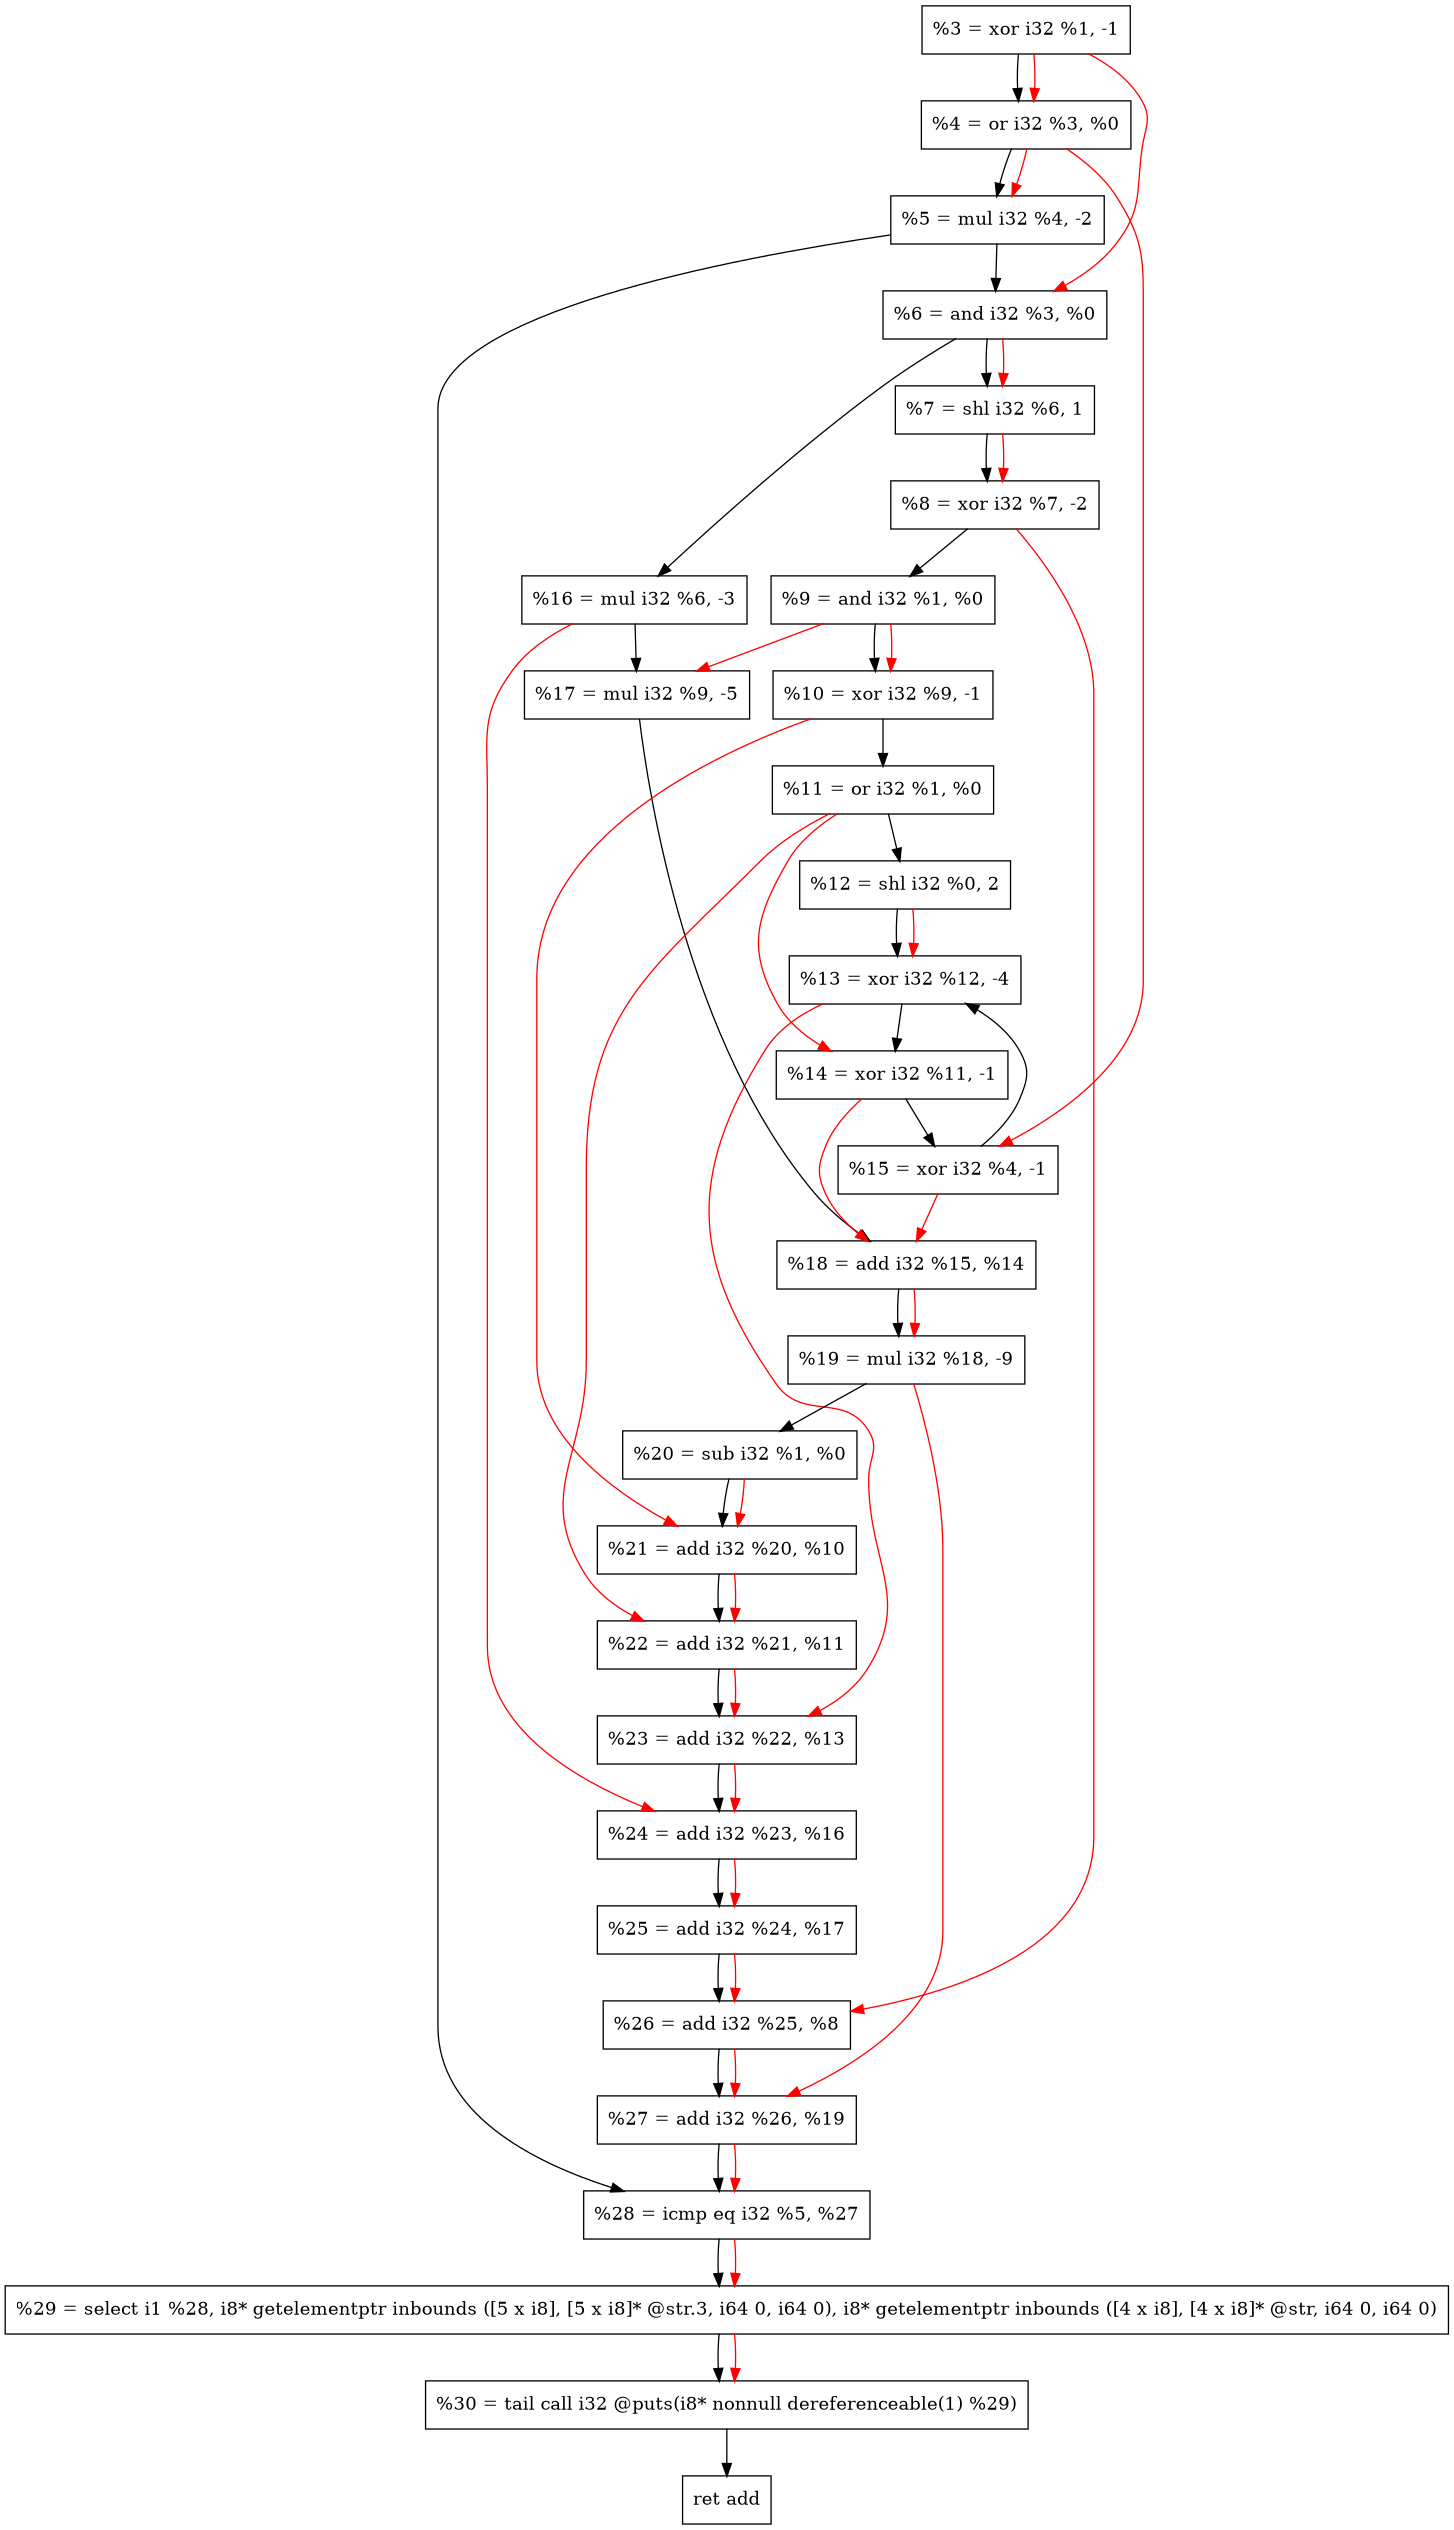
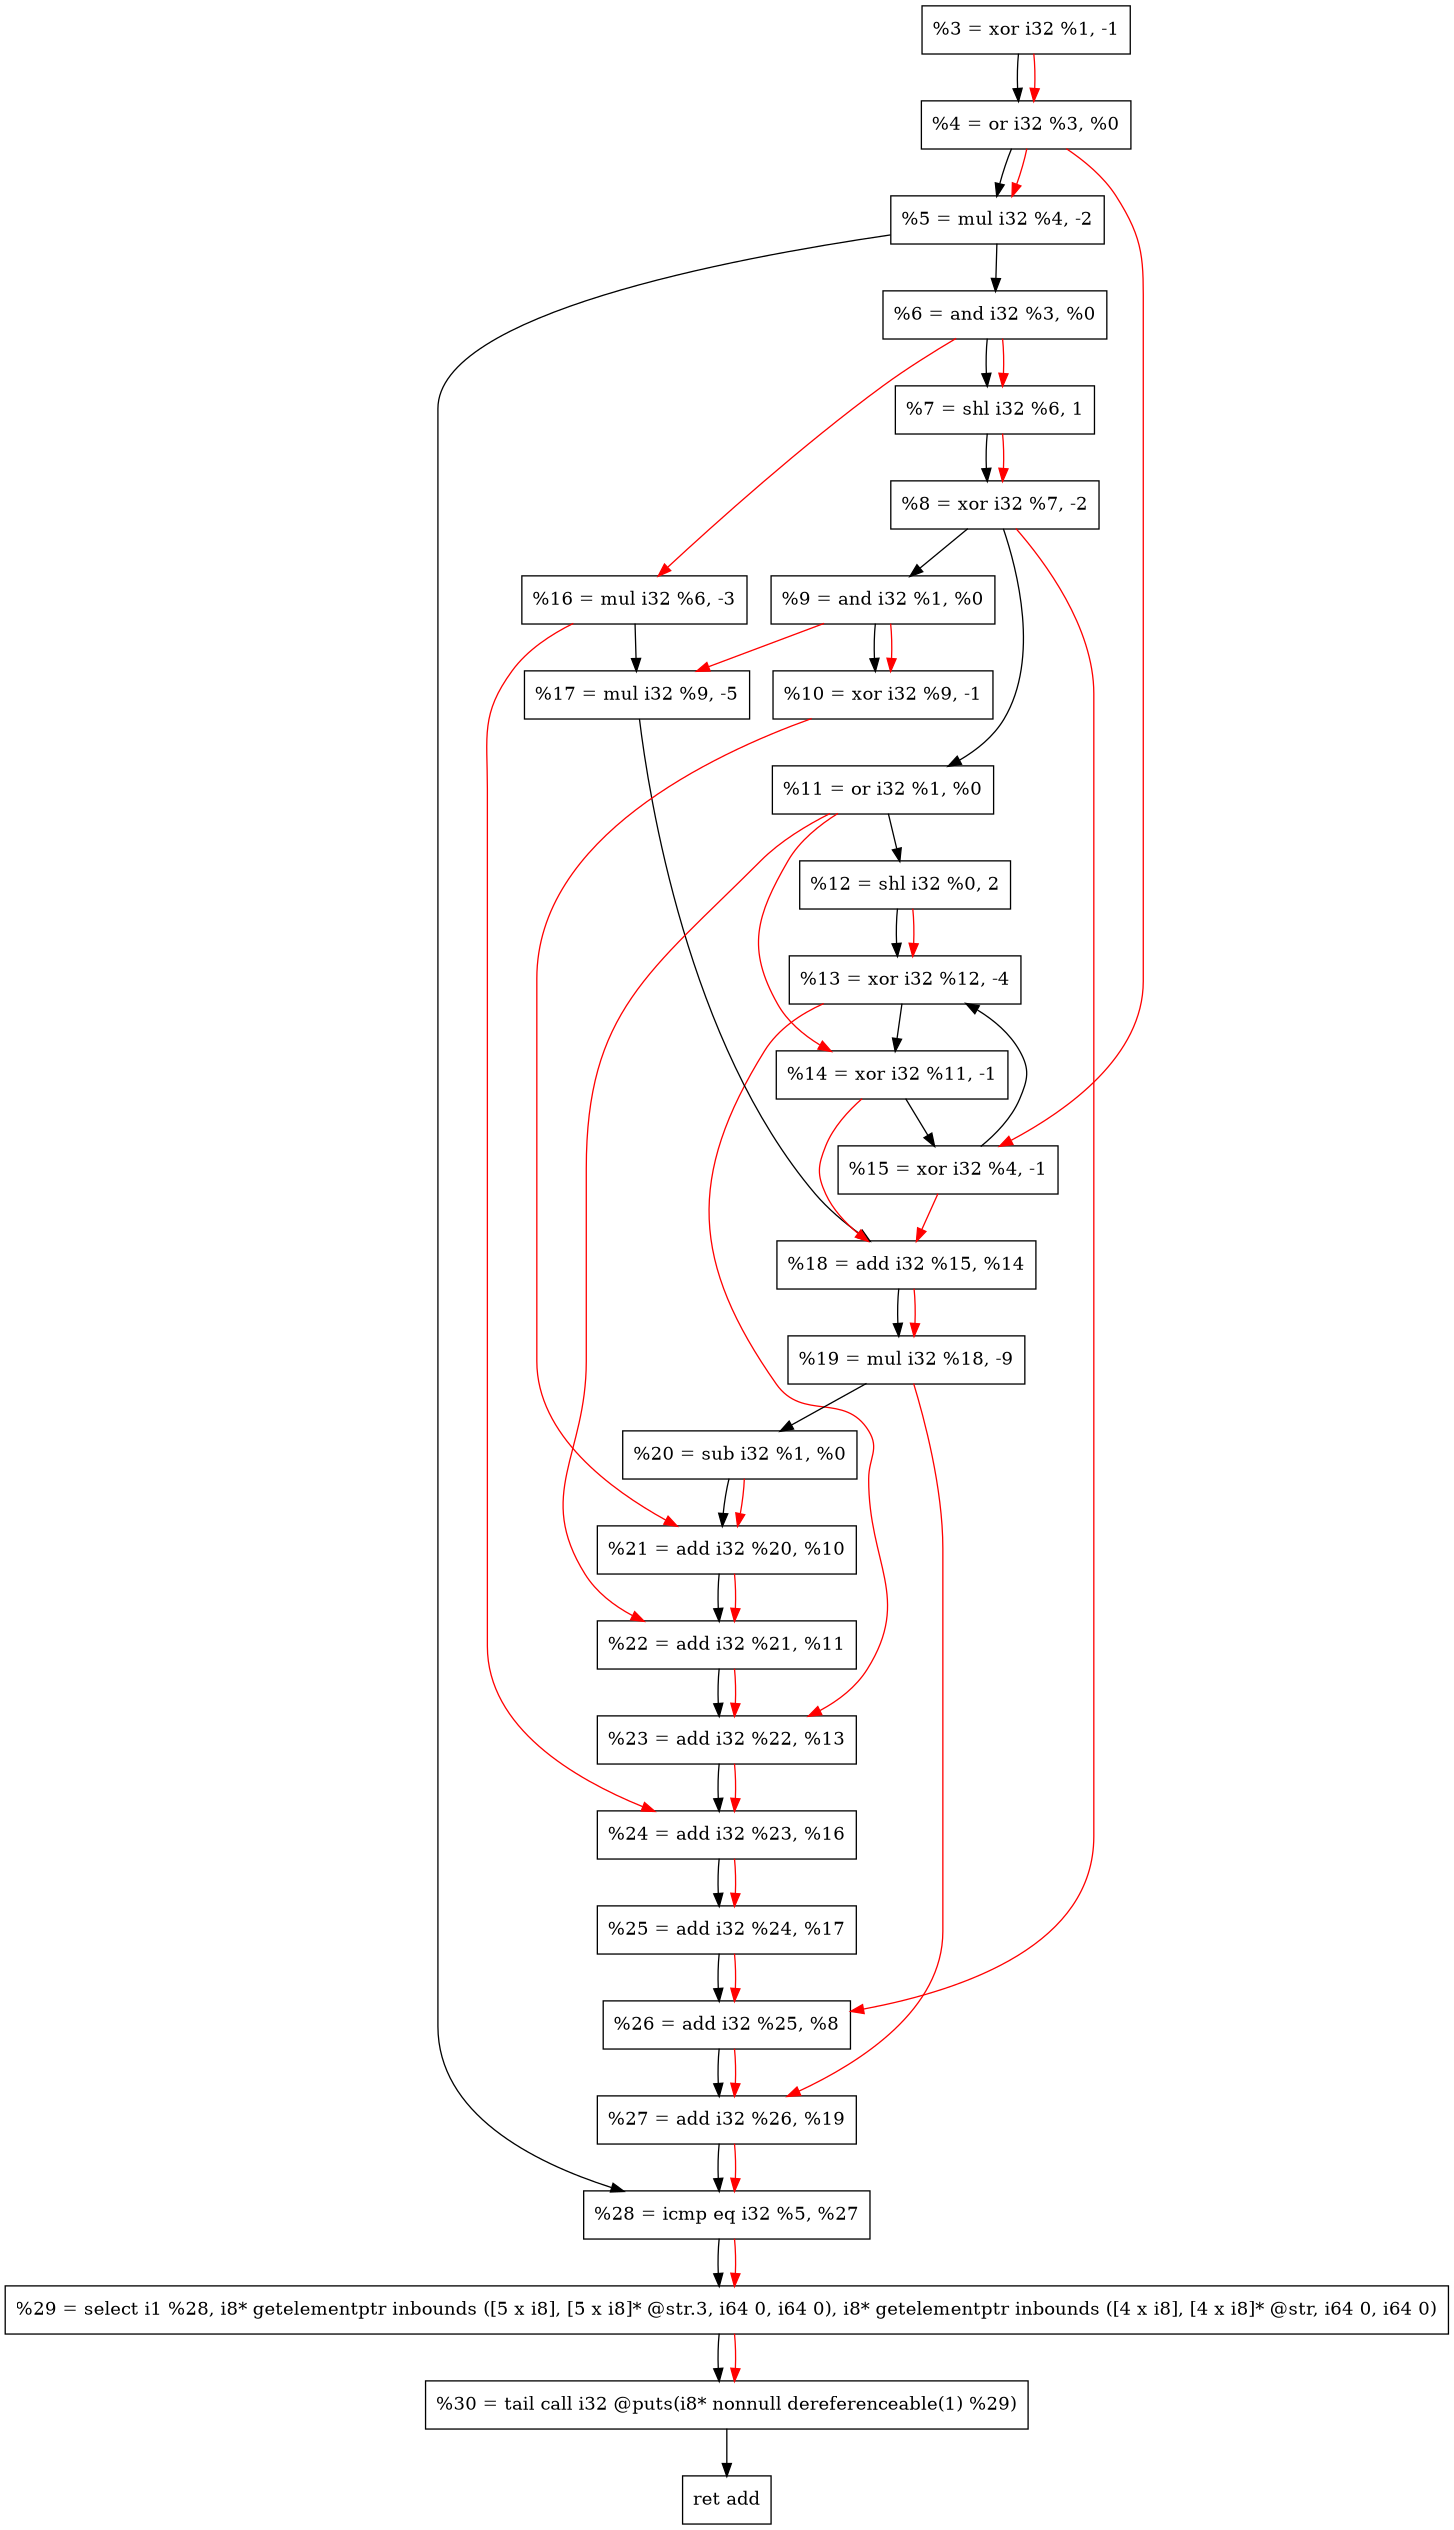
(1140, 171) -> none
(807, 446) -> (807, 446)
(883, 736) -> (1022, 655)
